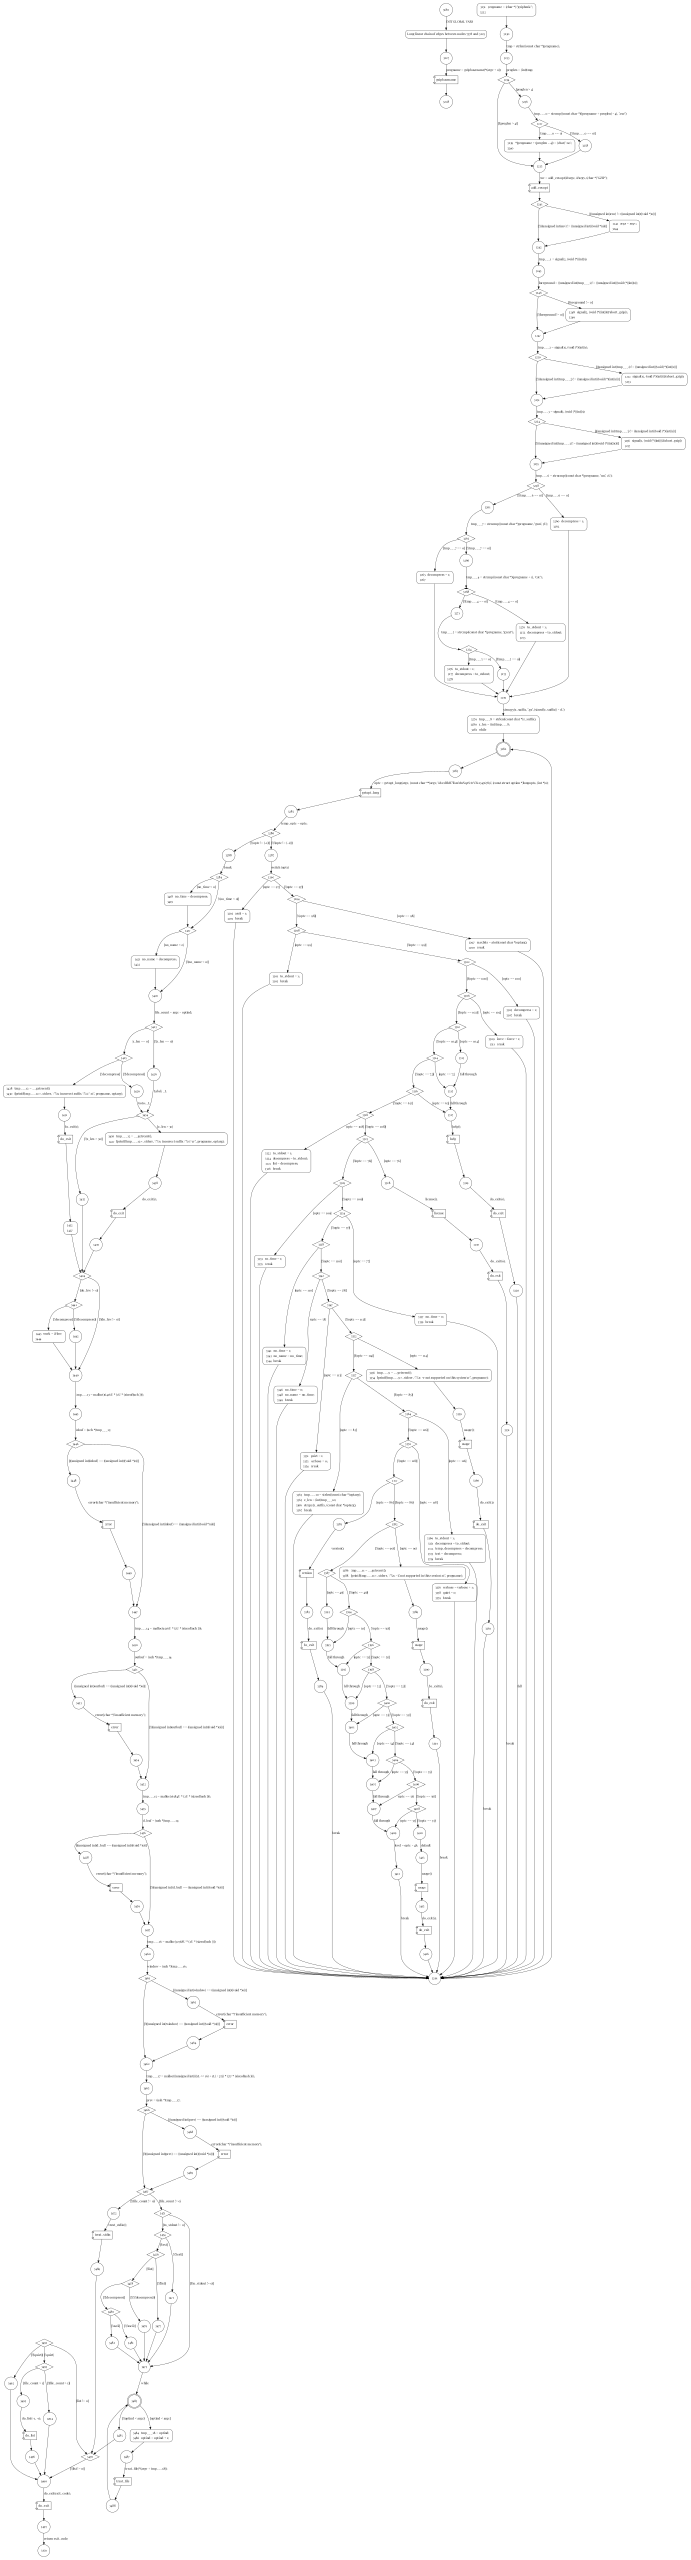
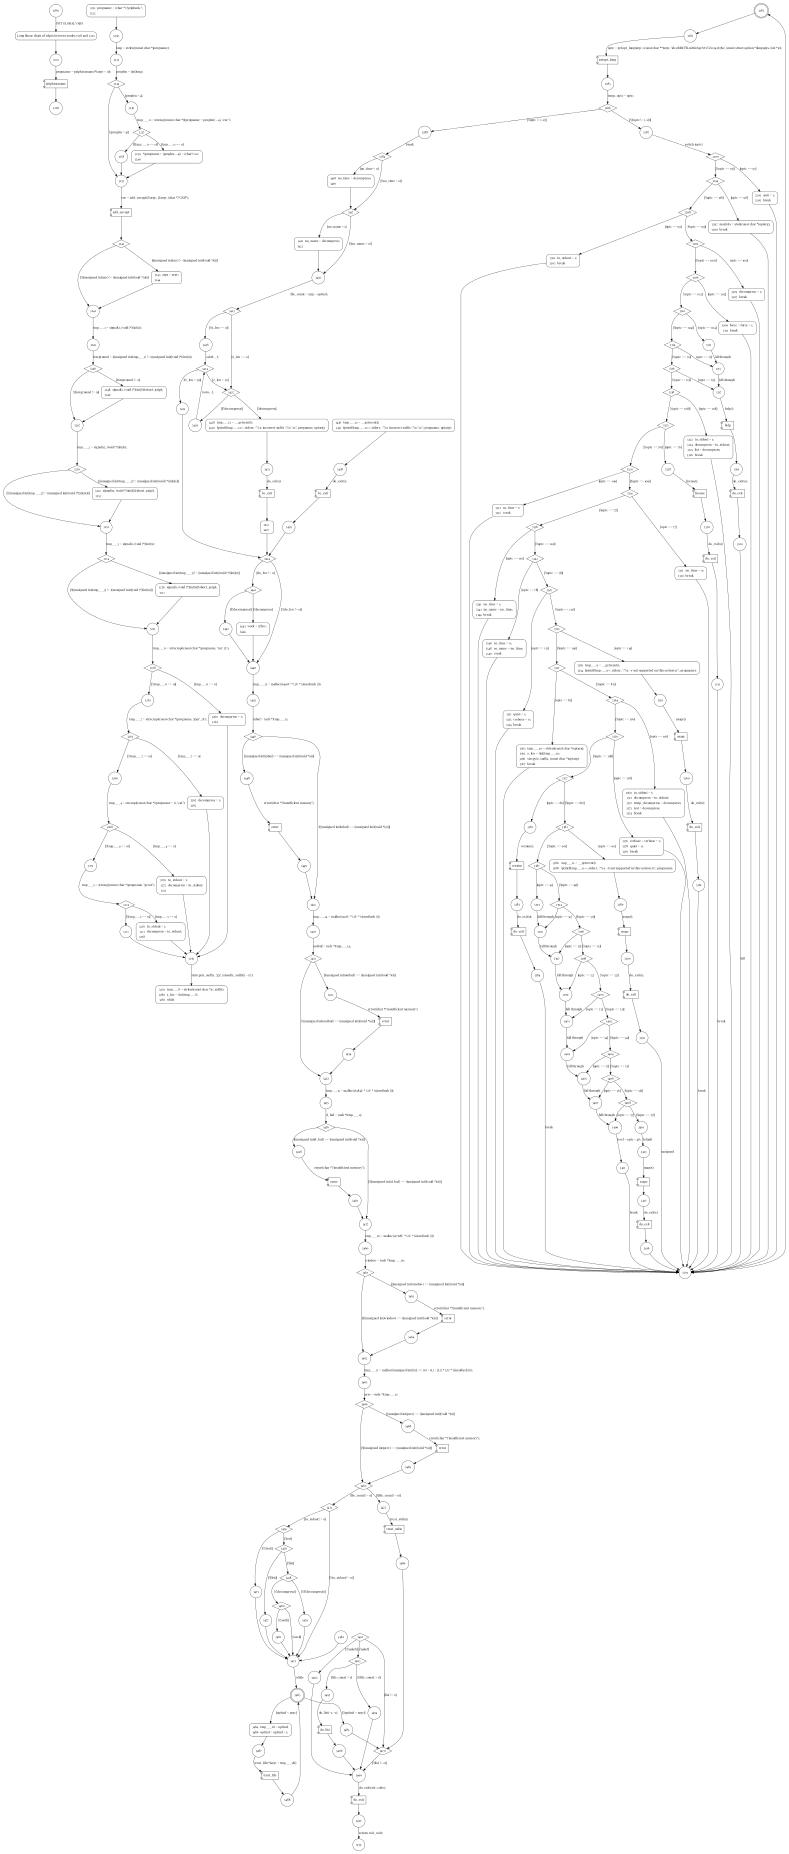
(503, 737) -> none
(153, 1125) -> (213, 383)
(444, 1858) -> (668, 1152)
(111, 2325) -> (291, 1630)
